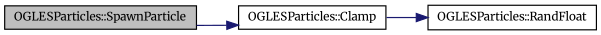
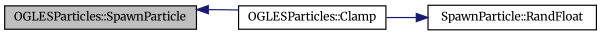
(512, 18) -> (512, 18)
(212, 25) -> (223, 10)
